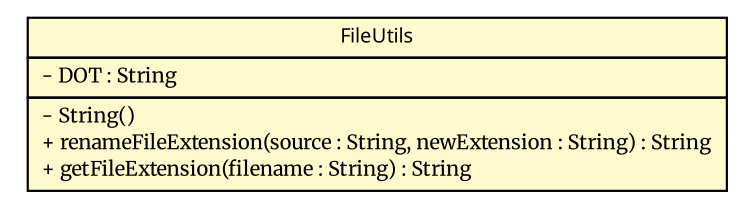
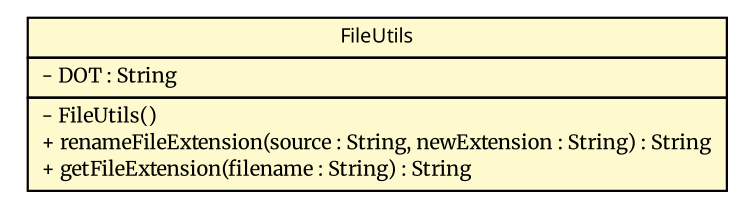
(89, 117) -> (100, 117)
